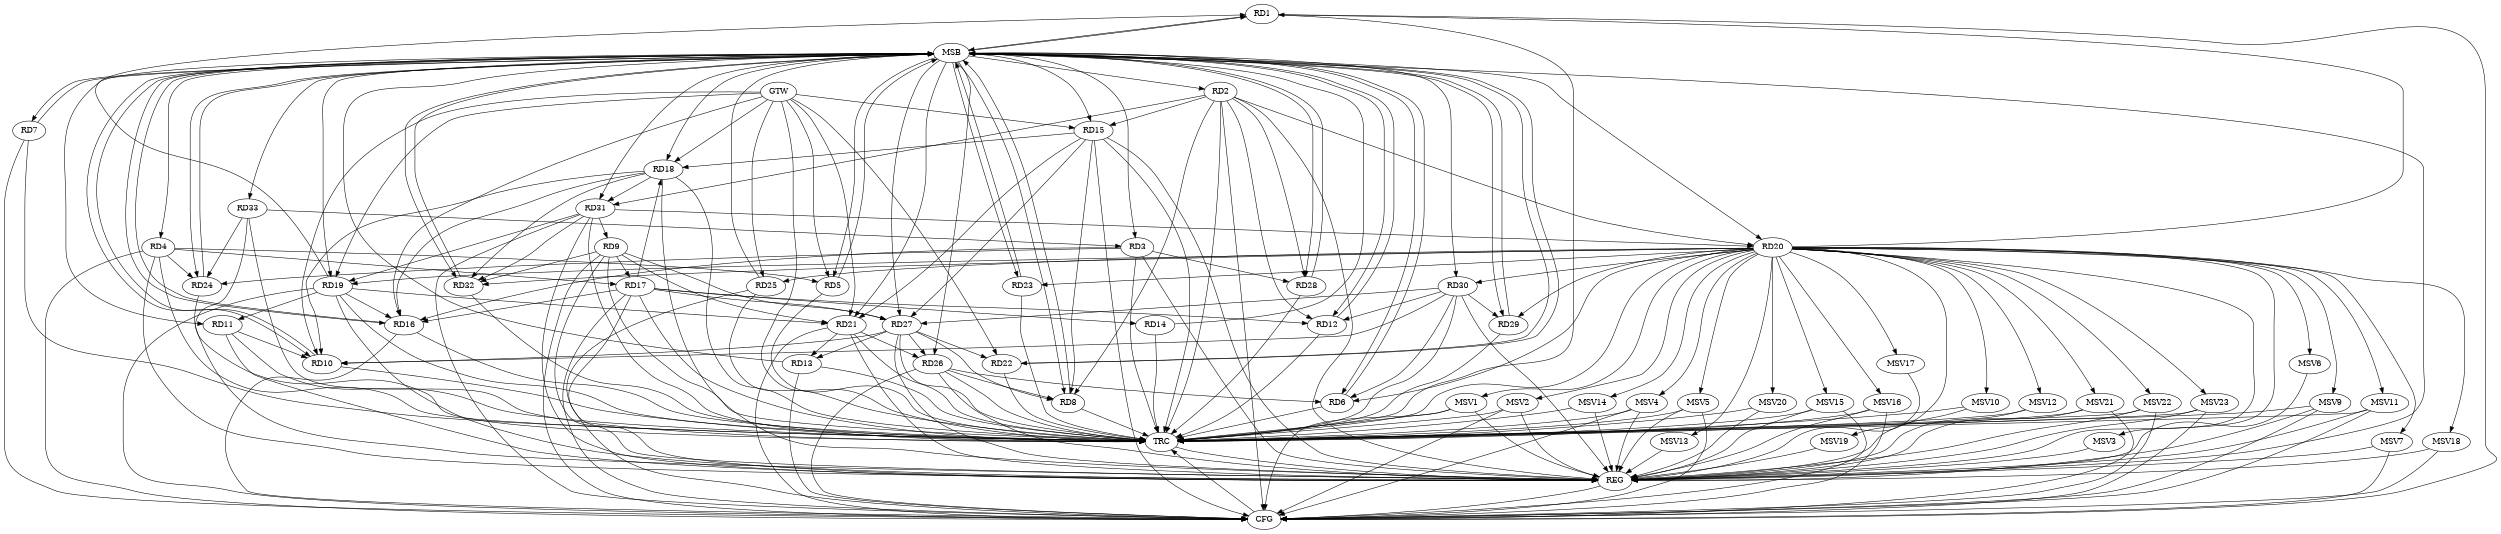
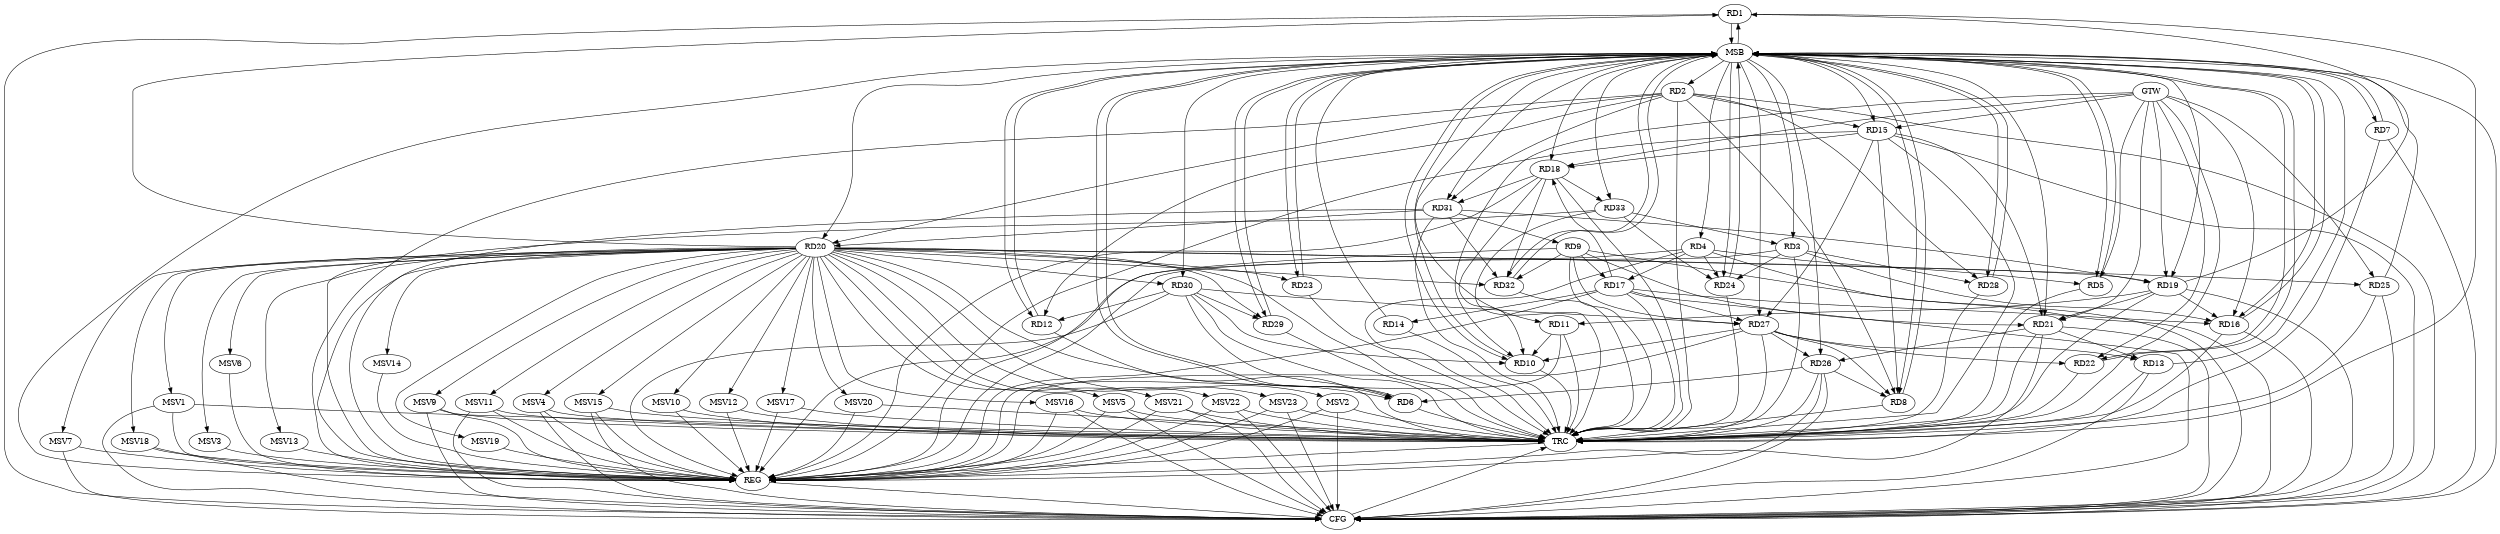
(497, 213) -> (1579, 188)
(978, 307) -> none
(1378, 429) -> (1077, 428)
(935, 473) -> none
(723, 504) -> (2472, 485)
